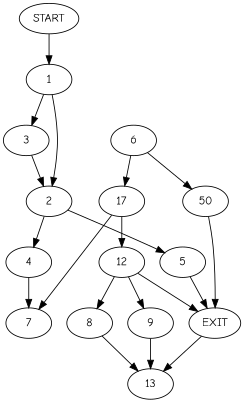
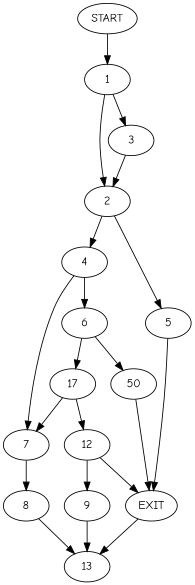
none -> (85, 289)
(108, 289) -> (26, 471)
